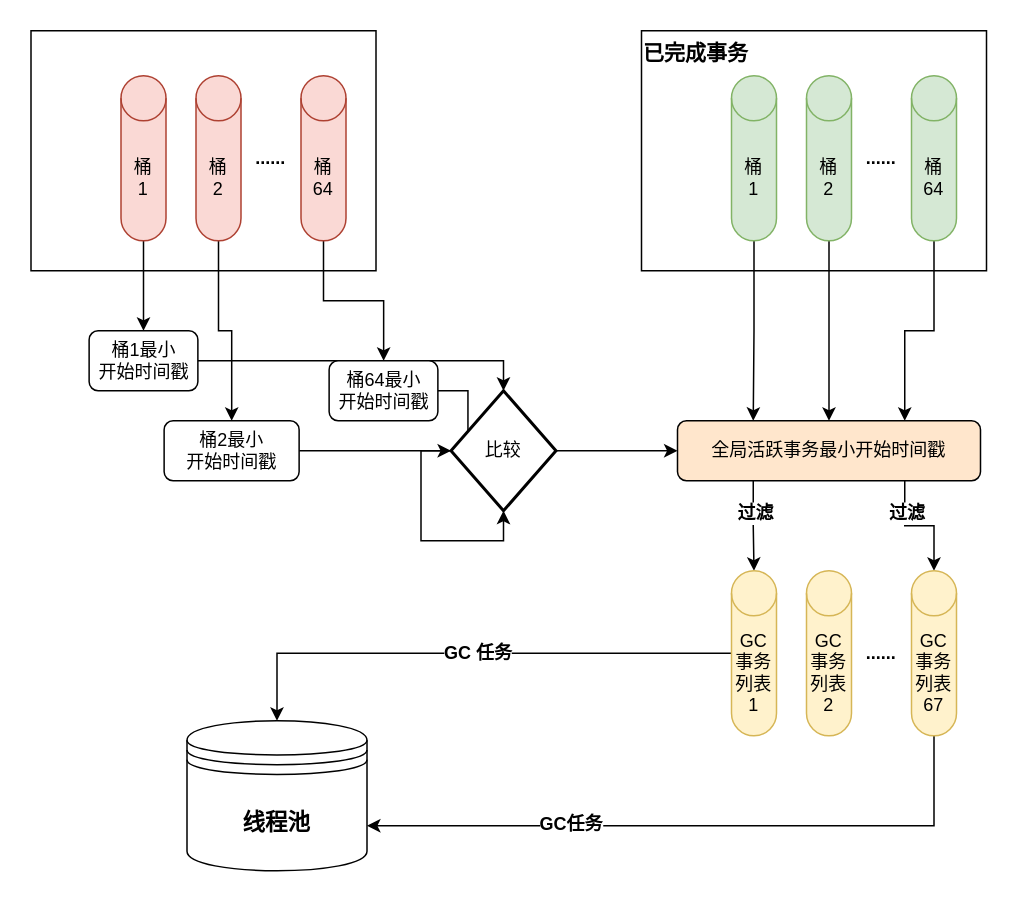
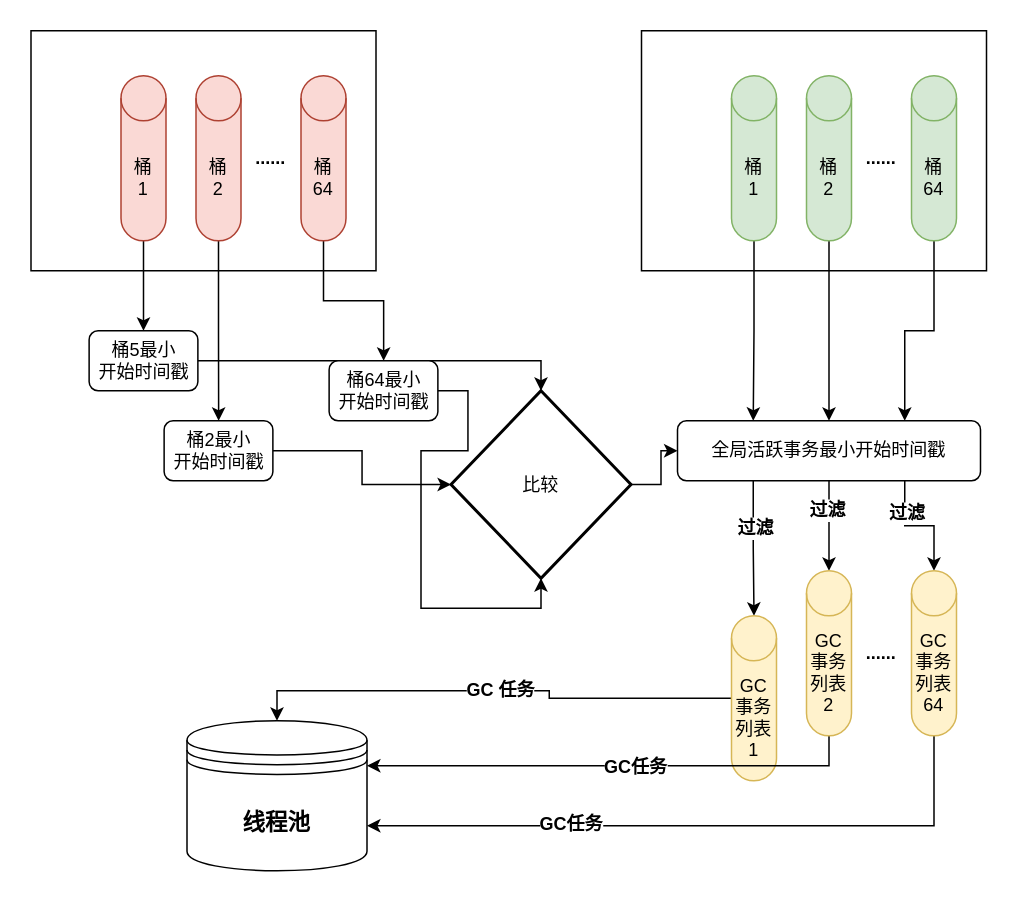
(696, 53) -> none
(144, 361) -> (144, 361)
(231, 451) -> (218, 451)
(503, 451) -> (541, 485)
(829, 451) -> (829, 451)
none -> (829, 521)
(754, 653) -> (754, 698)
(934, 673) -> (934, 673)
none -> (618, 766)
